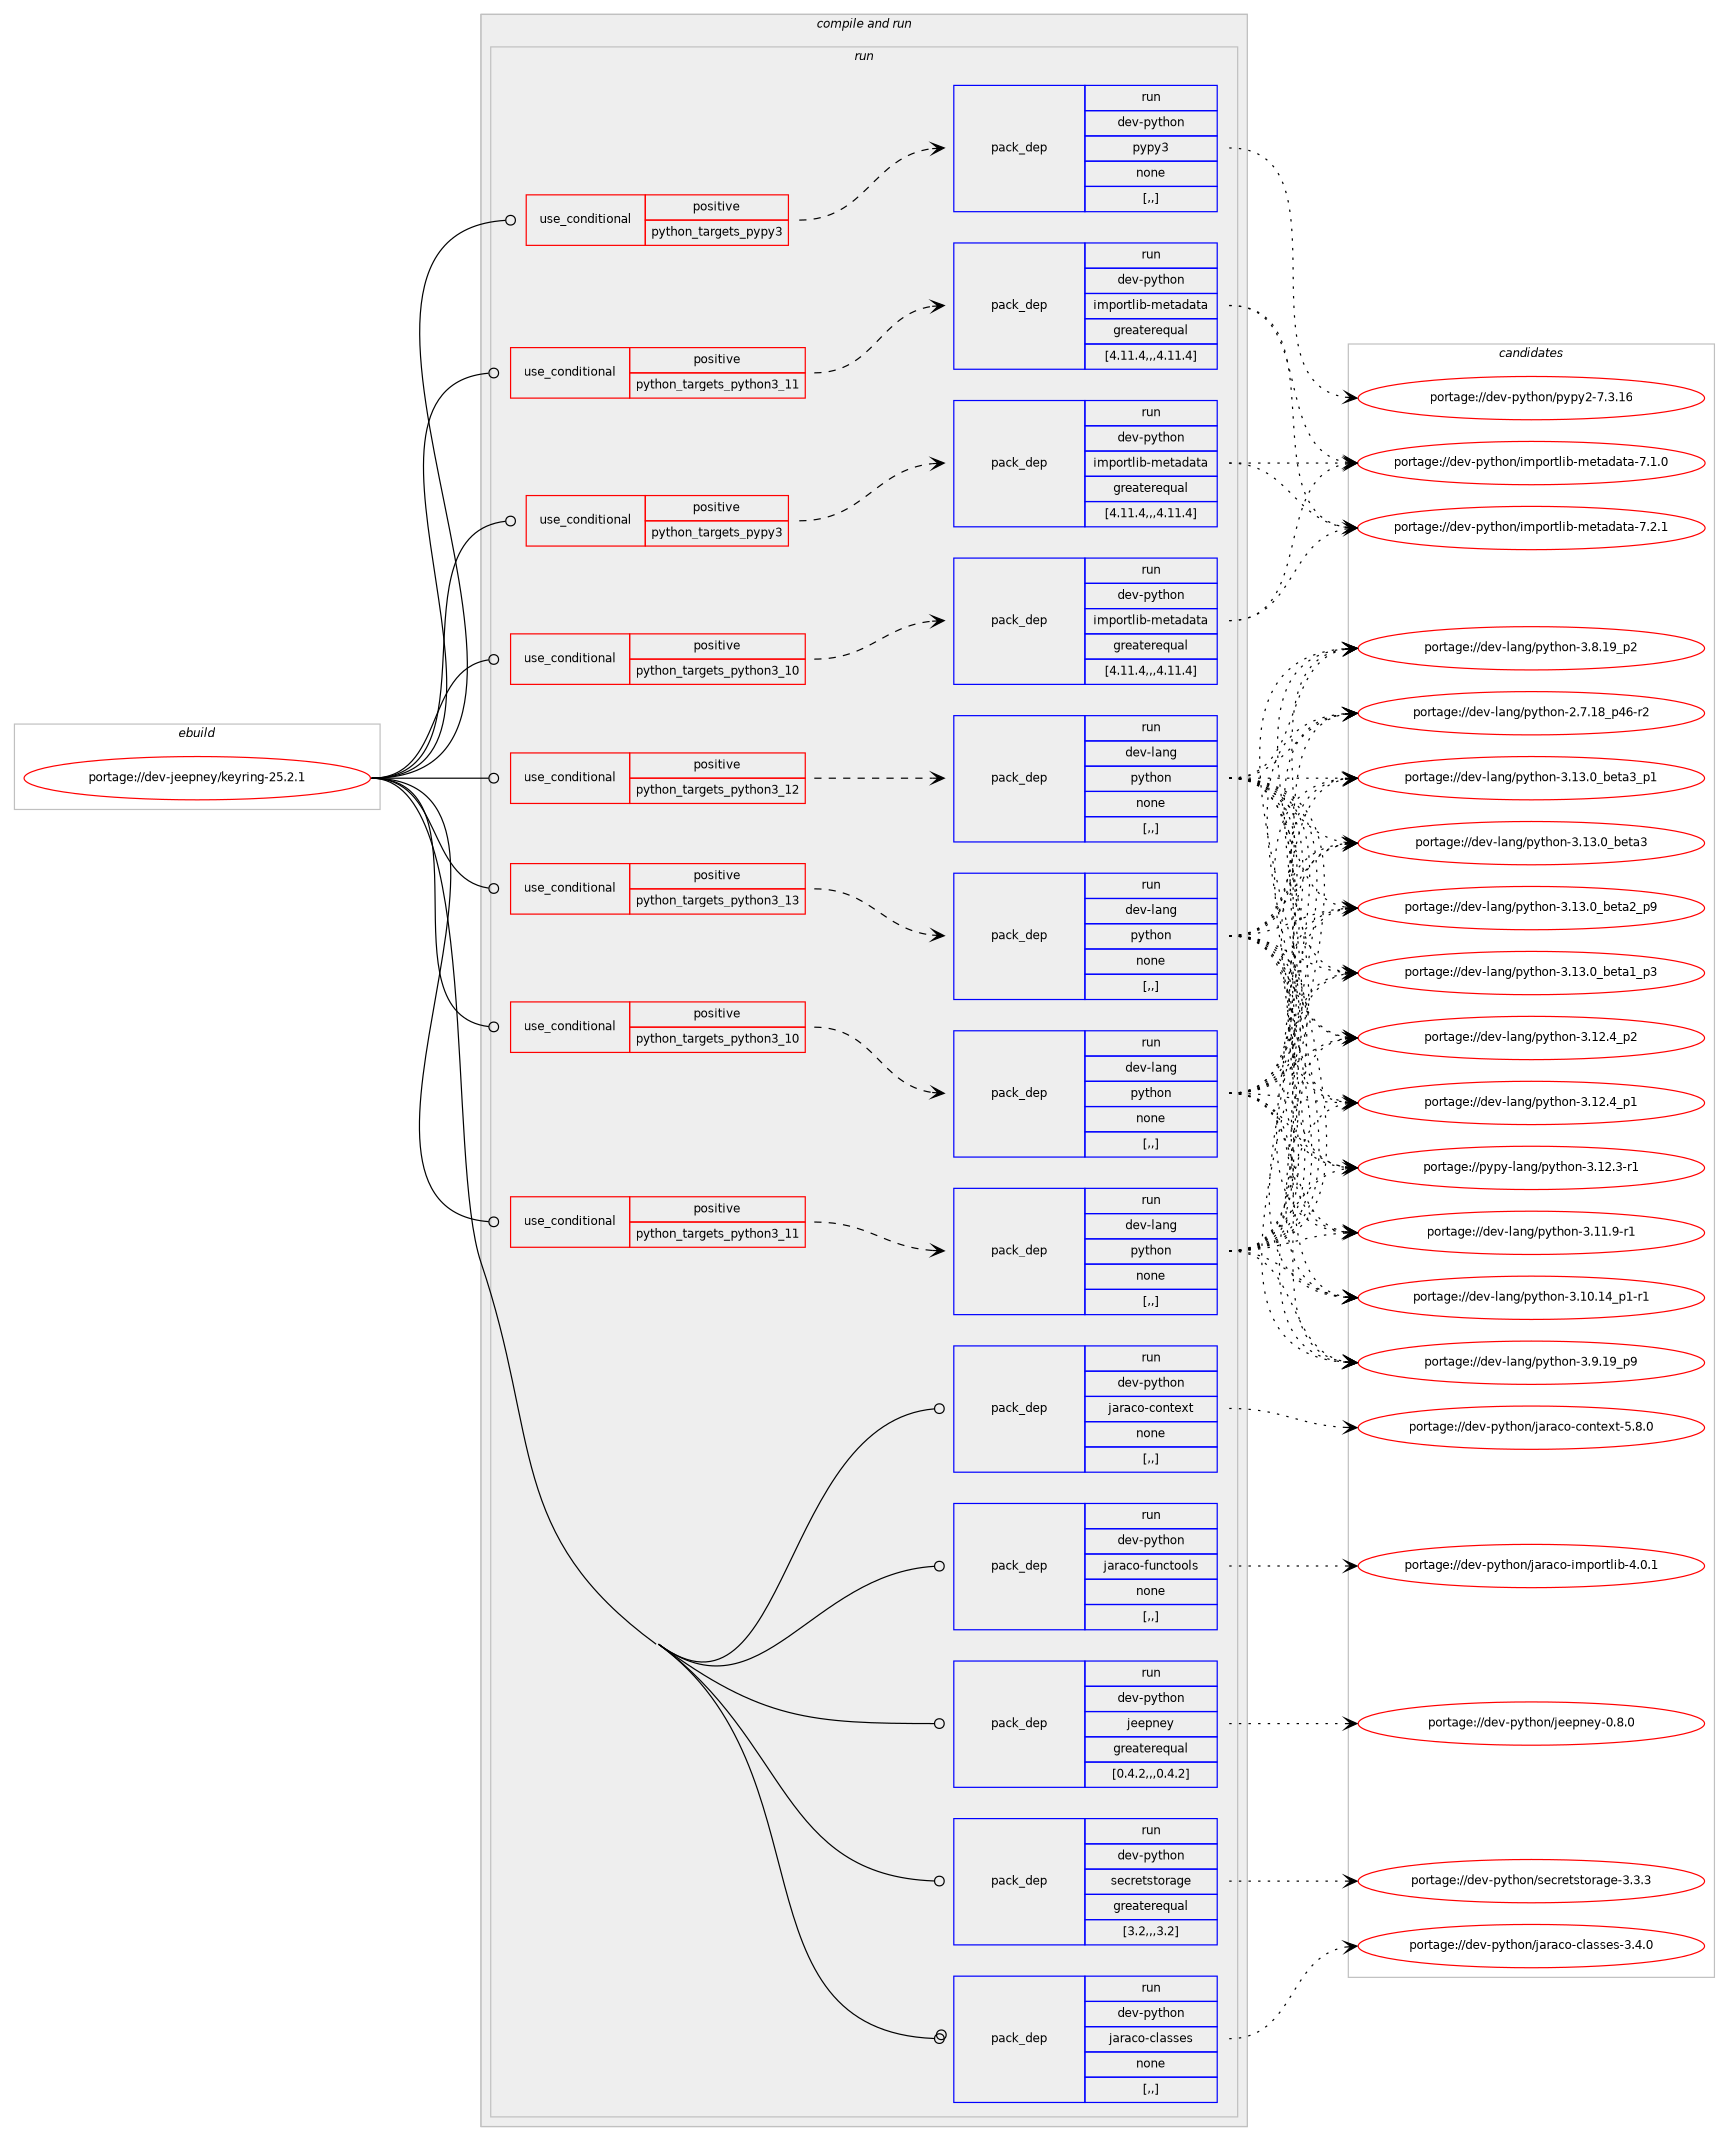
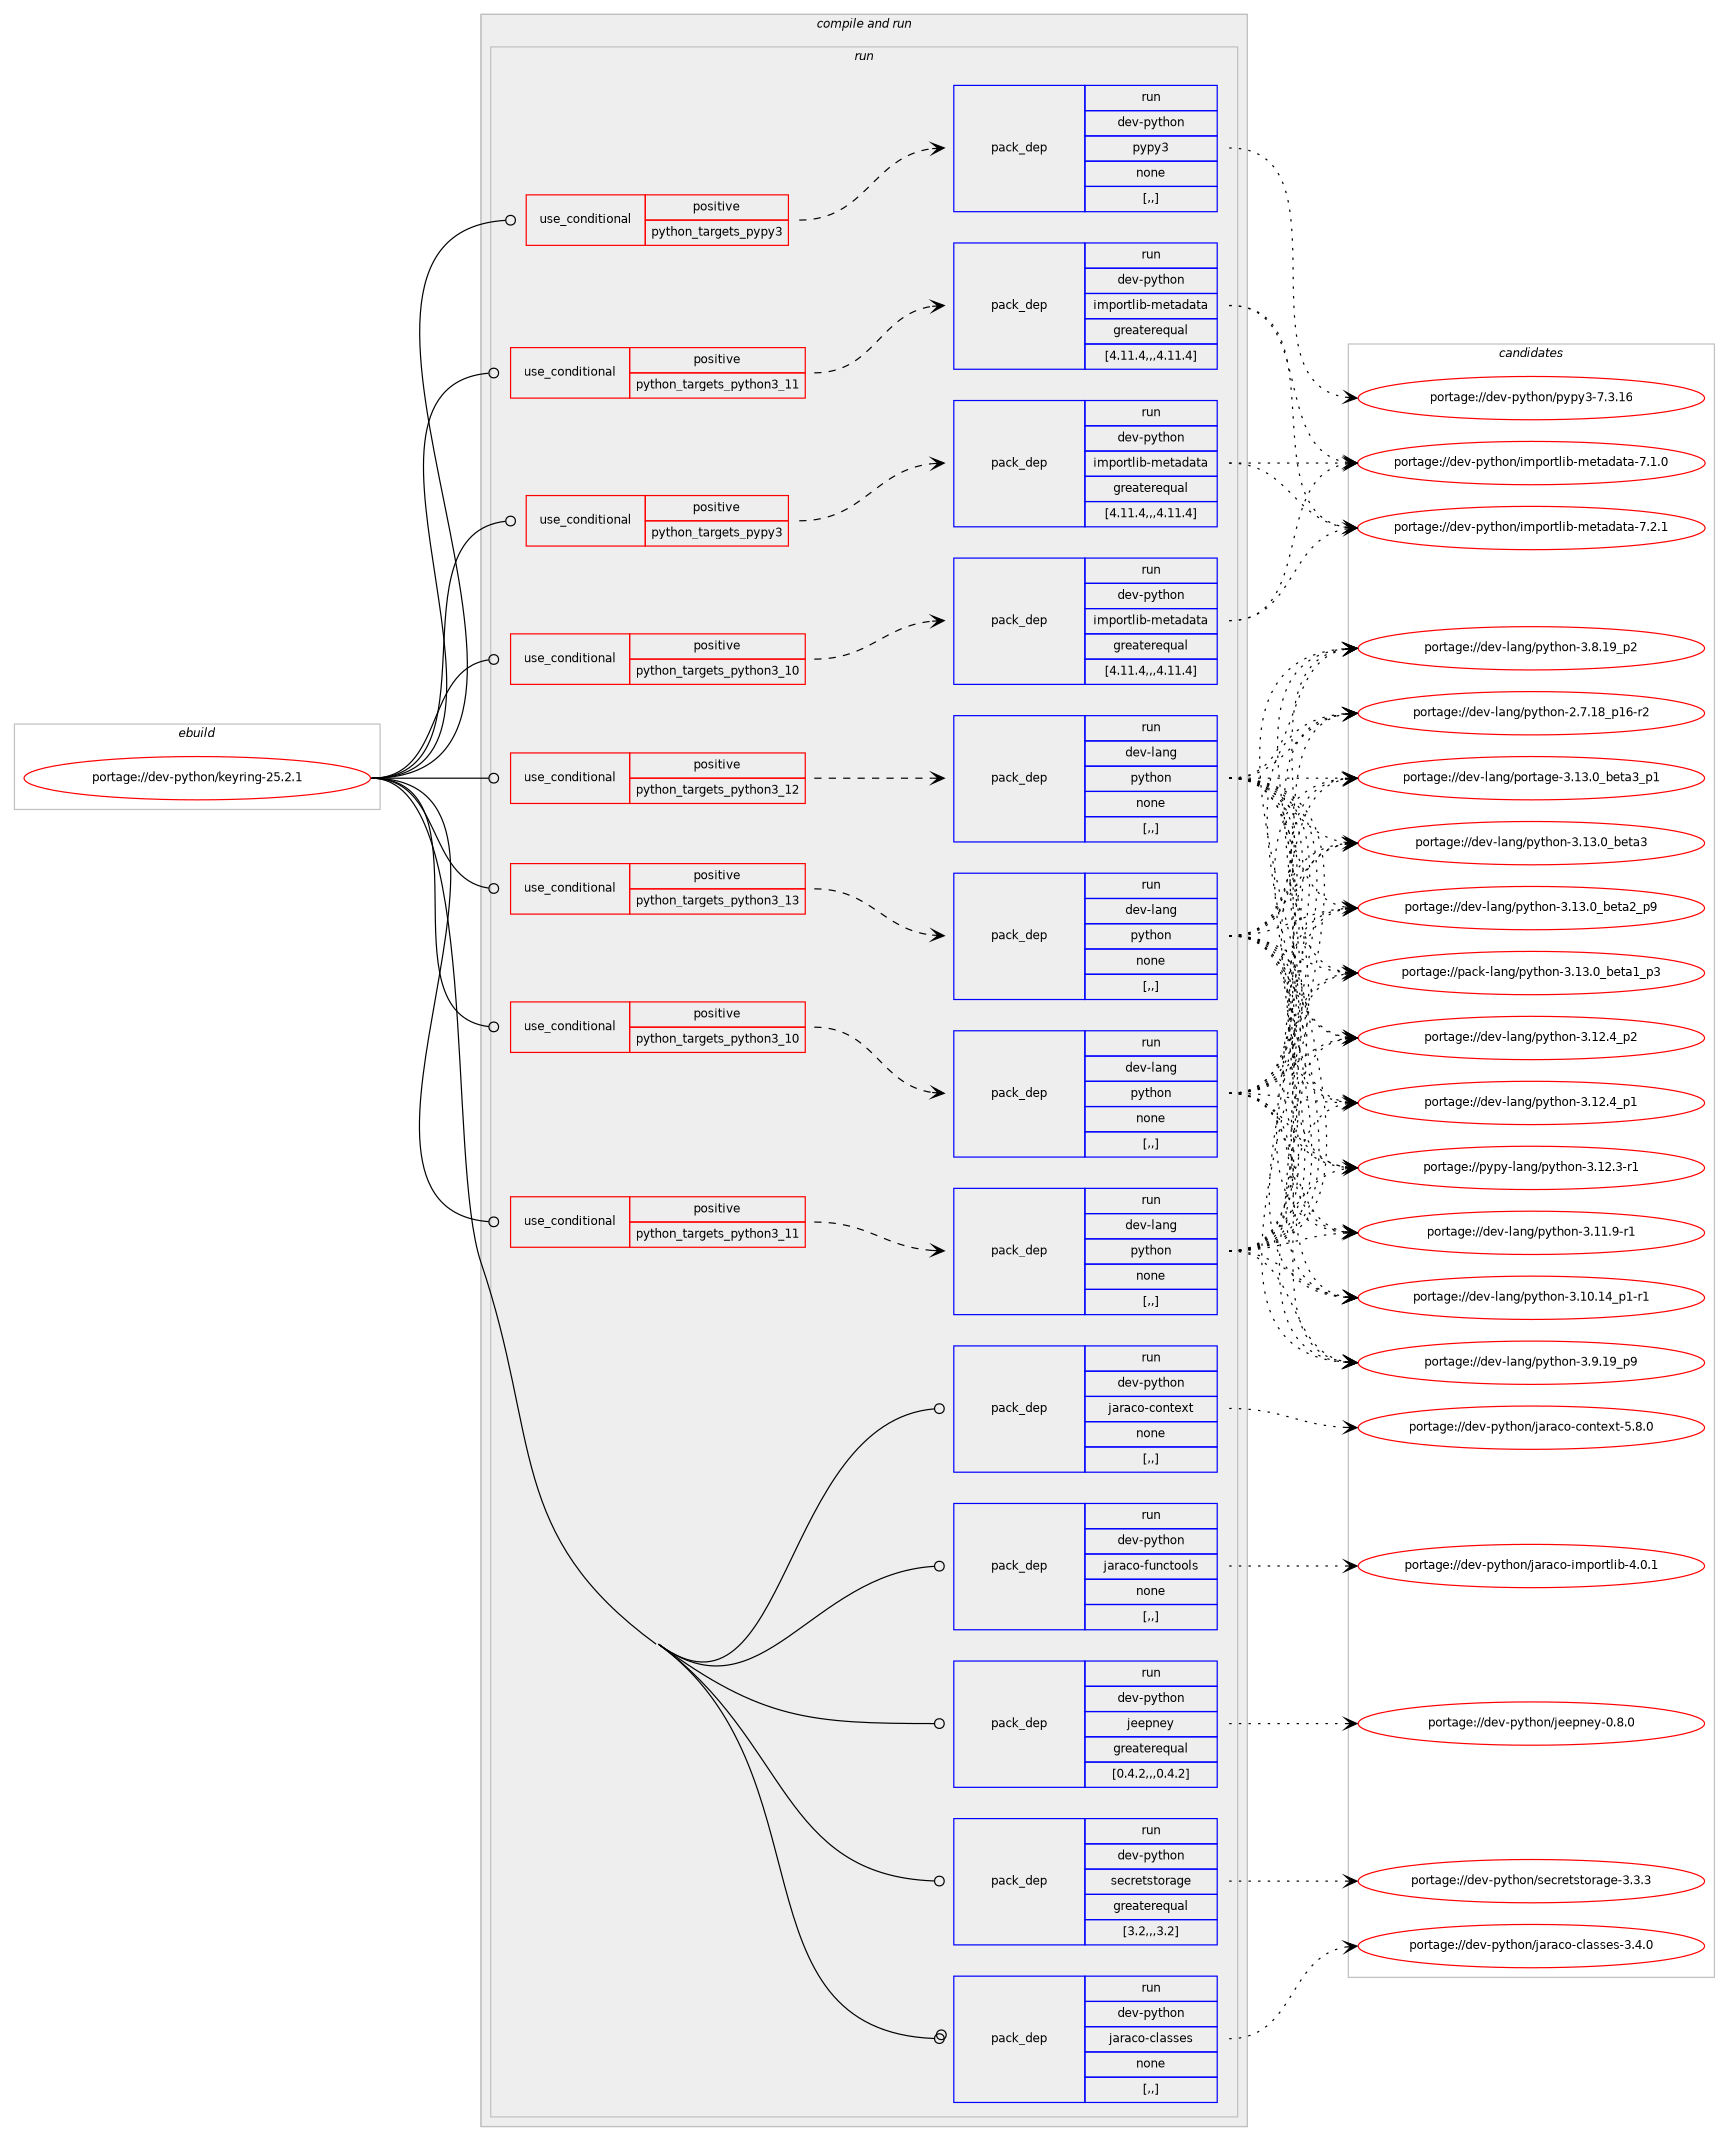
(1531, 398) -> (1531, 398)
(1531, 713) -> (1531, 713)
(197, 778) -> (197, 778)
(1531, 778) -> (1531, 778)
(1531, 973) -> (1531, 973)
